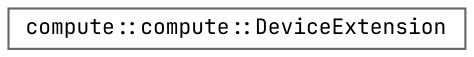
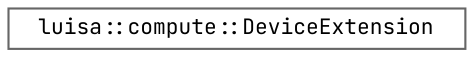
(237, 29) -> (237, 29)
